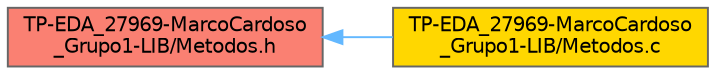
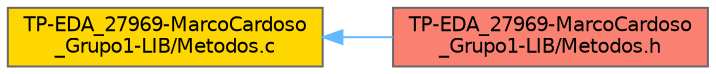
(368, 37) -> (368, 37)
